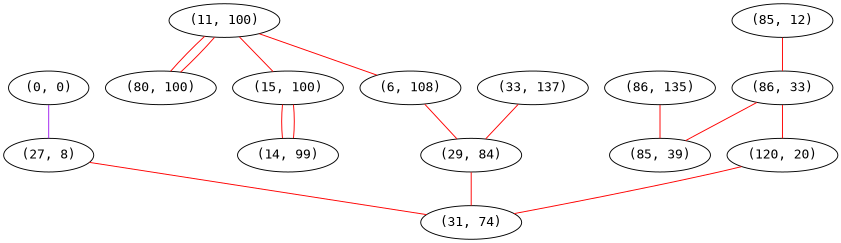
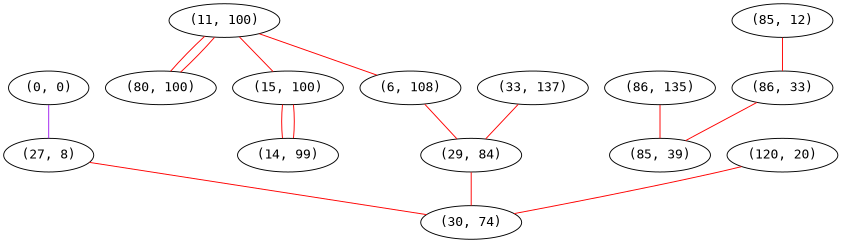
(782, 122) -> none
(471, 222) -> (471, 222)
